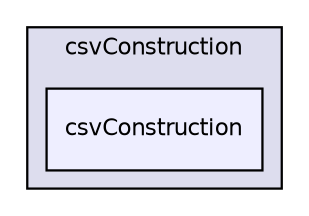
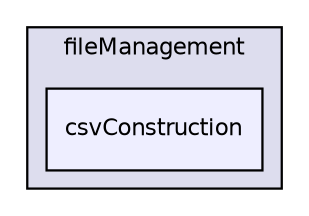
(155, 49) -> (155, 49)
